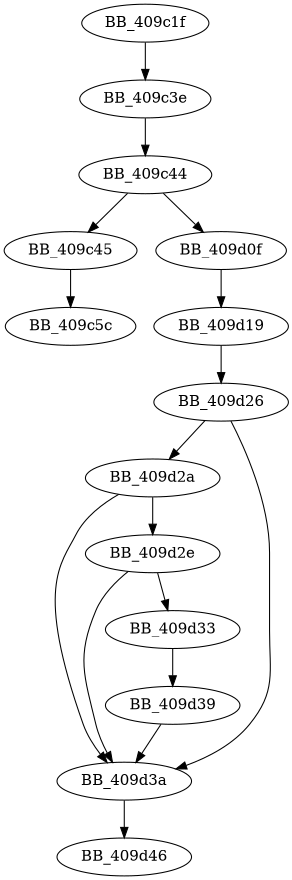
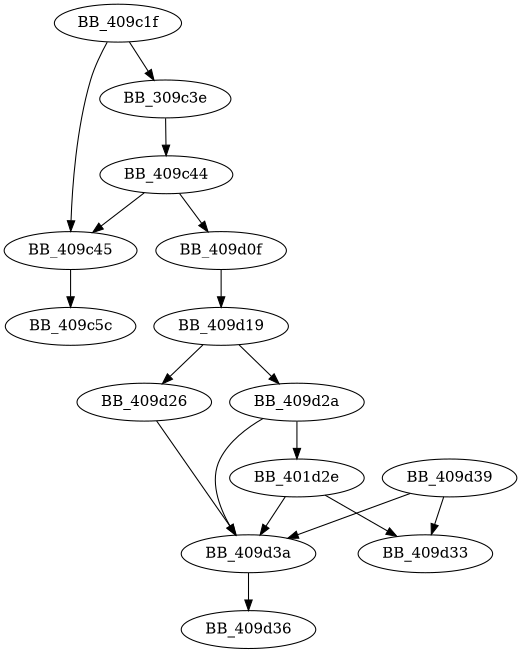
(145, 99) -> (165, 99)
none -> (80, 129)
(191, 436) -> (255, 361)
(153, 554) -> (297, 478)
(173, 662) -> (439, 511)
(124, 857) -> (248, 630)
